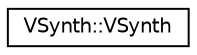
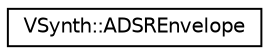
(98, 28) -> (135, 28)
